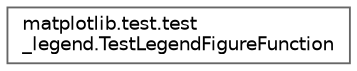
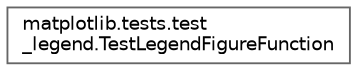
(179, 35) -> (179, 35)
